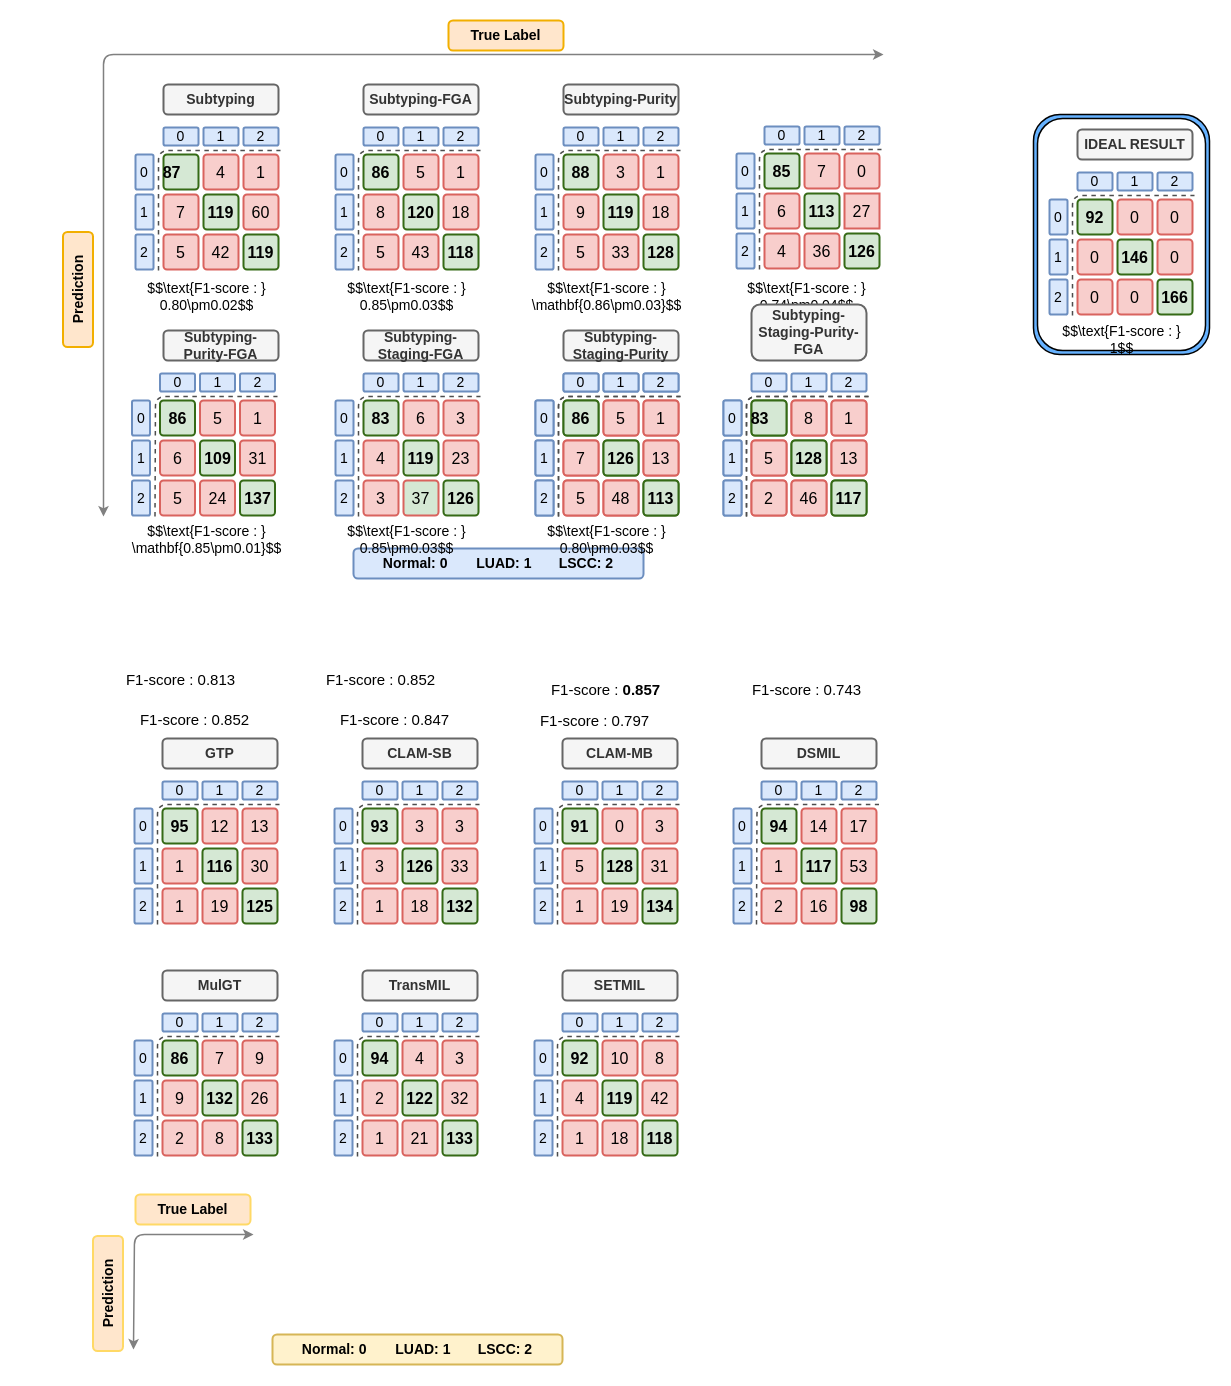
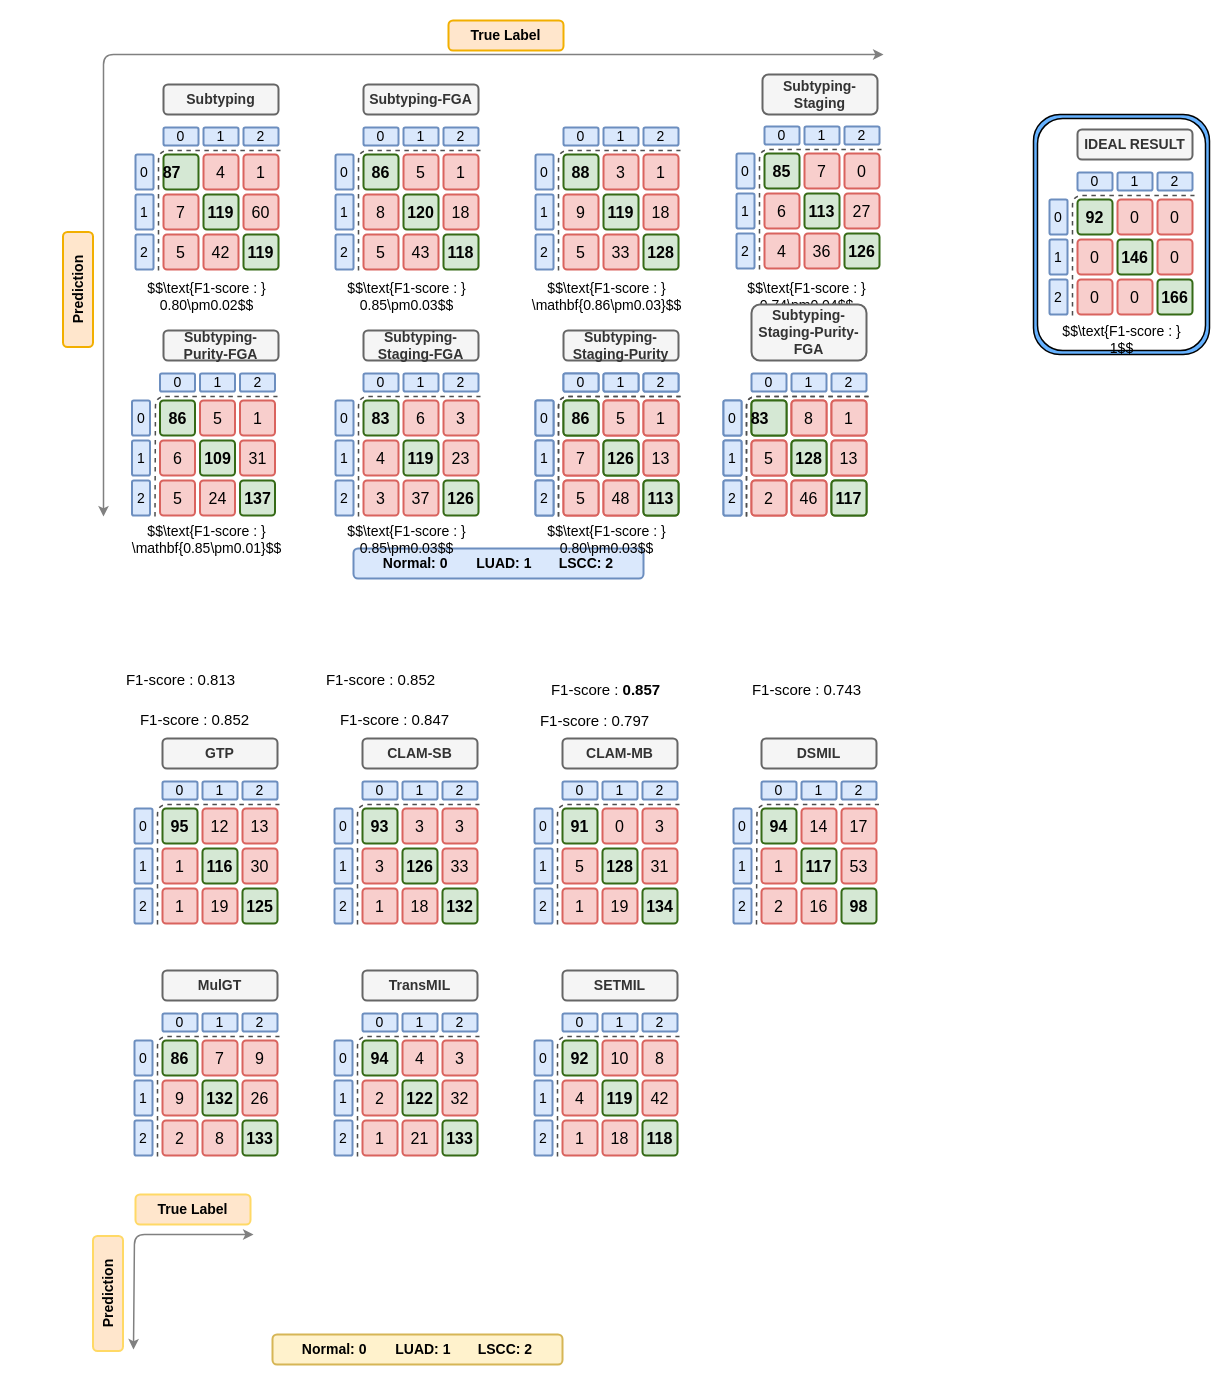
none -> (820, 95)
(621, 100) -> none
(862, 211) -> (862, 211)
(421, 498) -> (421, 498)
